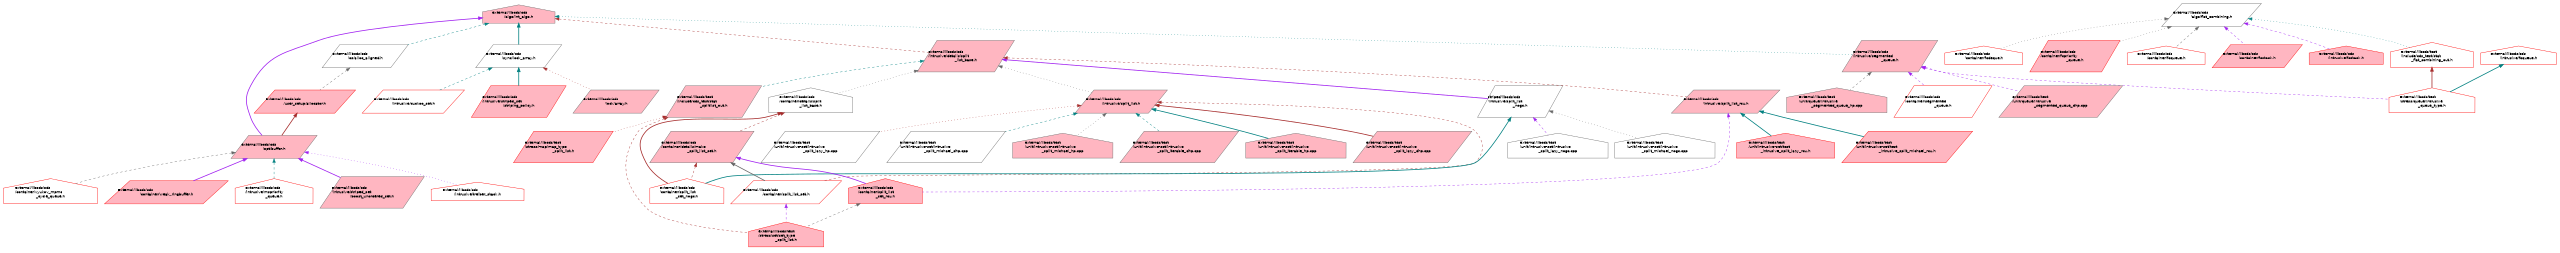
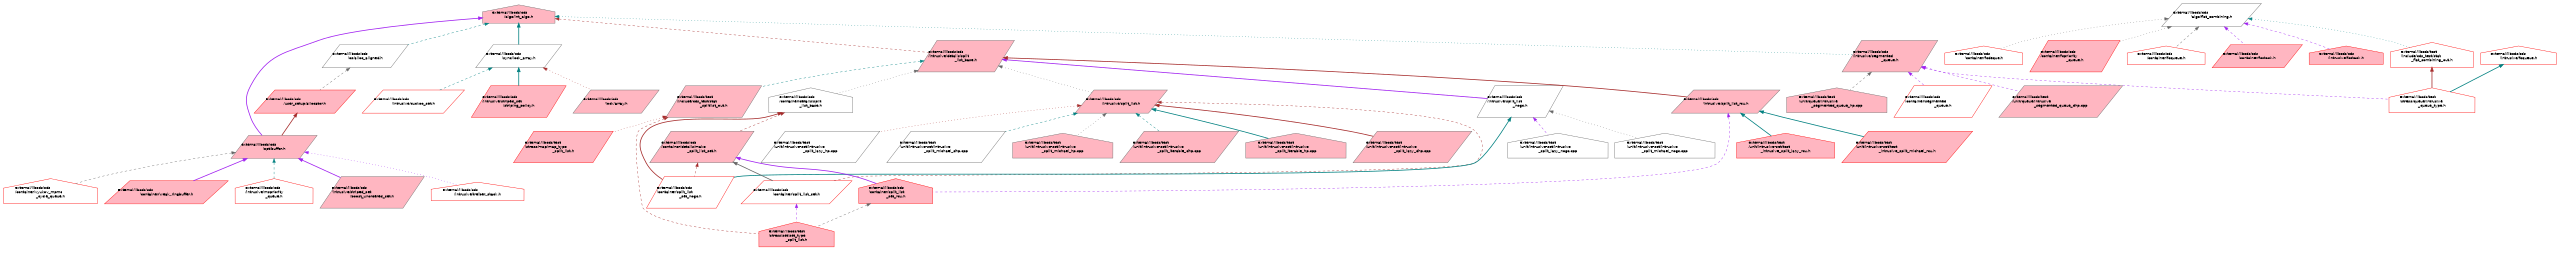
(1348, 72) -> (1348, 72)
(1520, 102) -> (1520, 102)
(687, 192) -> (690, 192)
